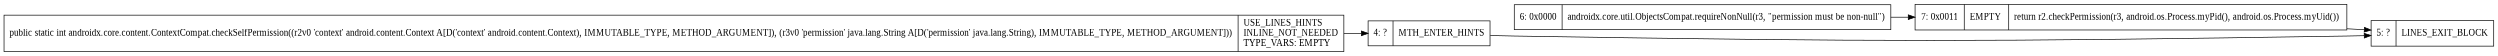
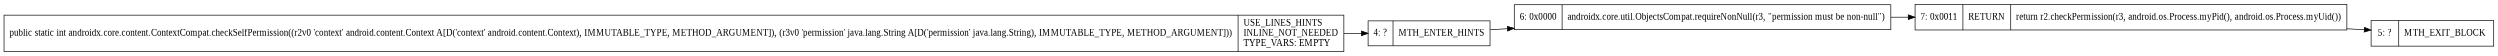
(1985, 17) -> (1987, 17)
(2445, 33) -> (2445, 33)
(1927, 40) -> (1499, 29)
